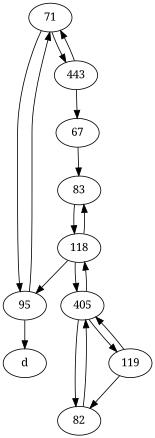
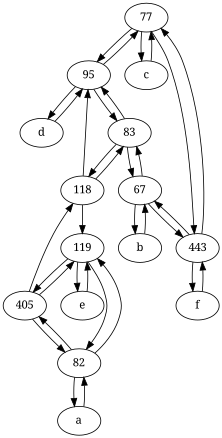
(50, 18) -> (146, 18)
none -> (146, 75)
none -> (102, 102)
none -> (116, 106)
none -> (67, 109)
none -> (129, 158)
none -> (162, 218)
none -> (140, 248)
(75, 273) -> (82, 215)
none -> (82, 306)
none -> (198, 306)
none -> (121, 311)
none -> (79, 421)
